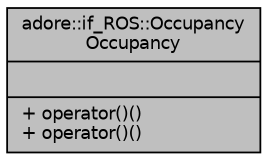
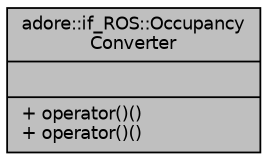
(134, 44) -> (134, 44)
